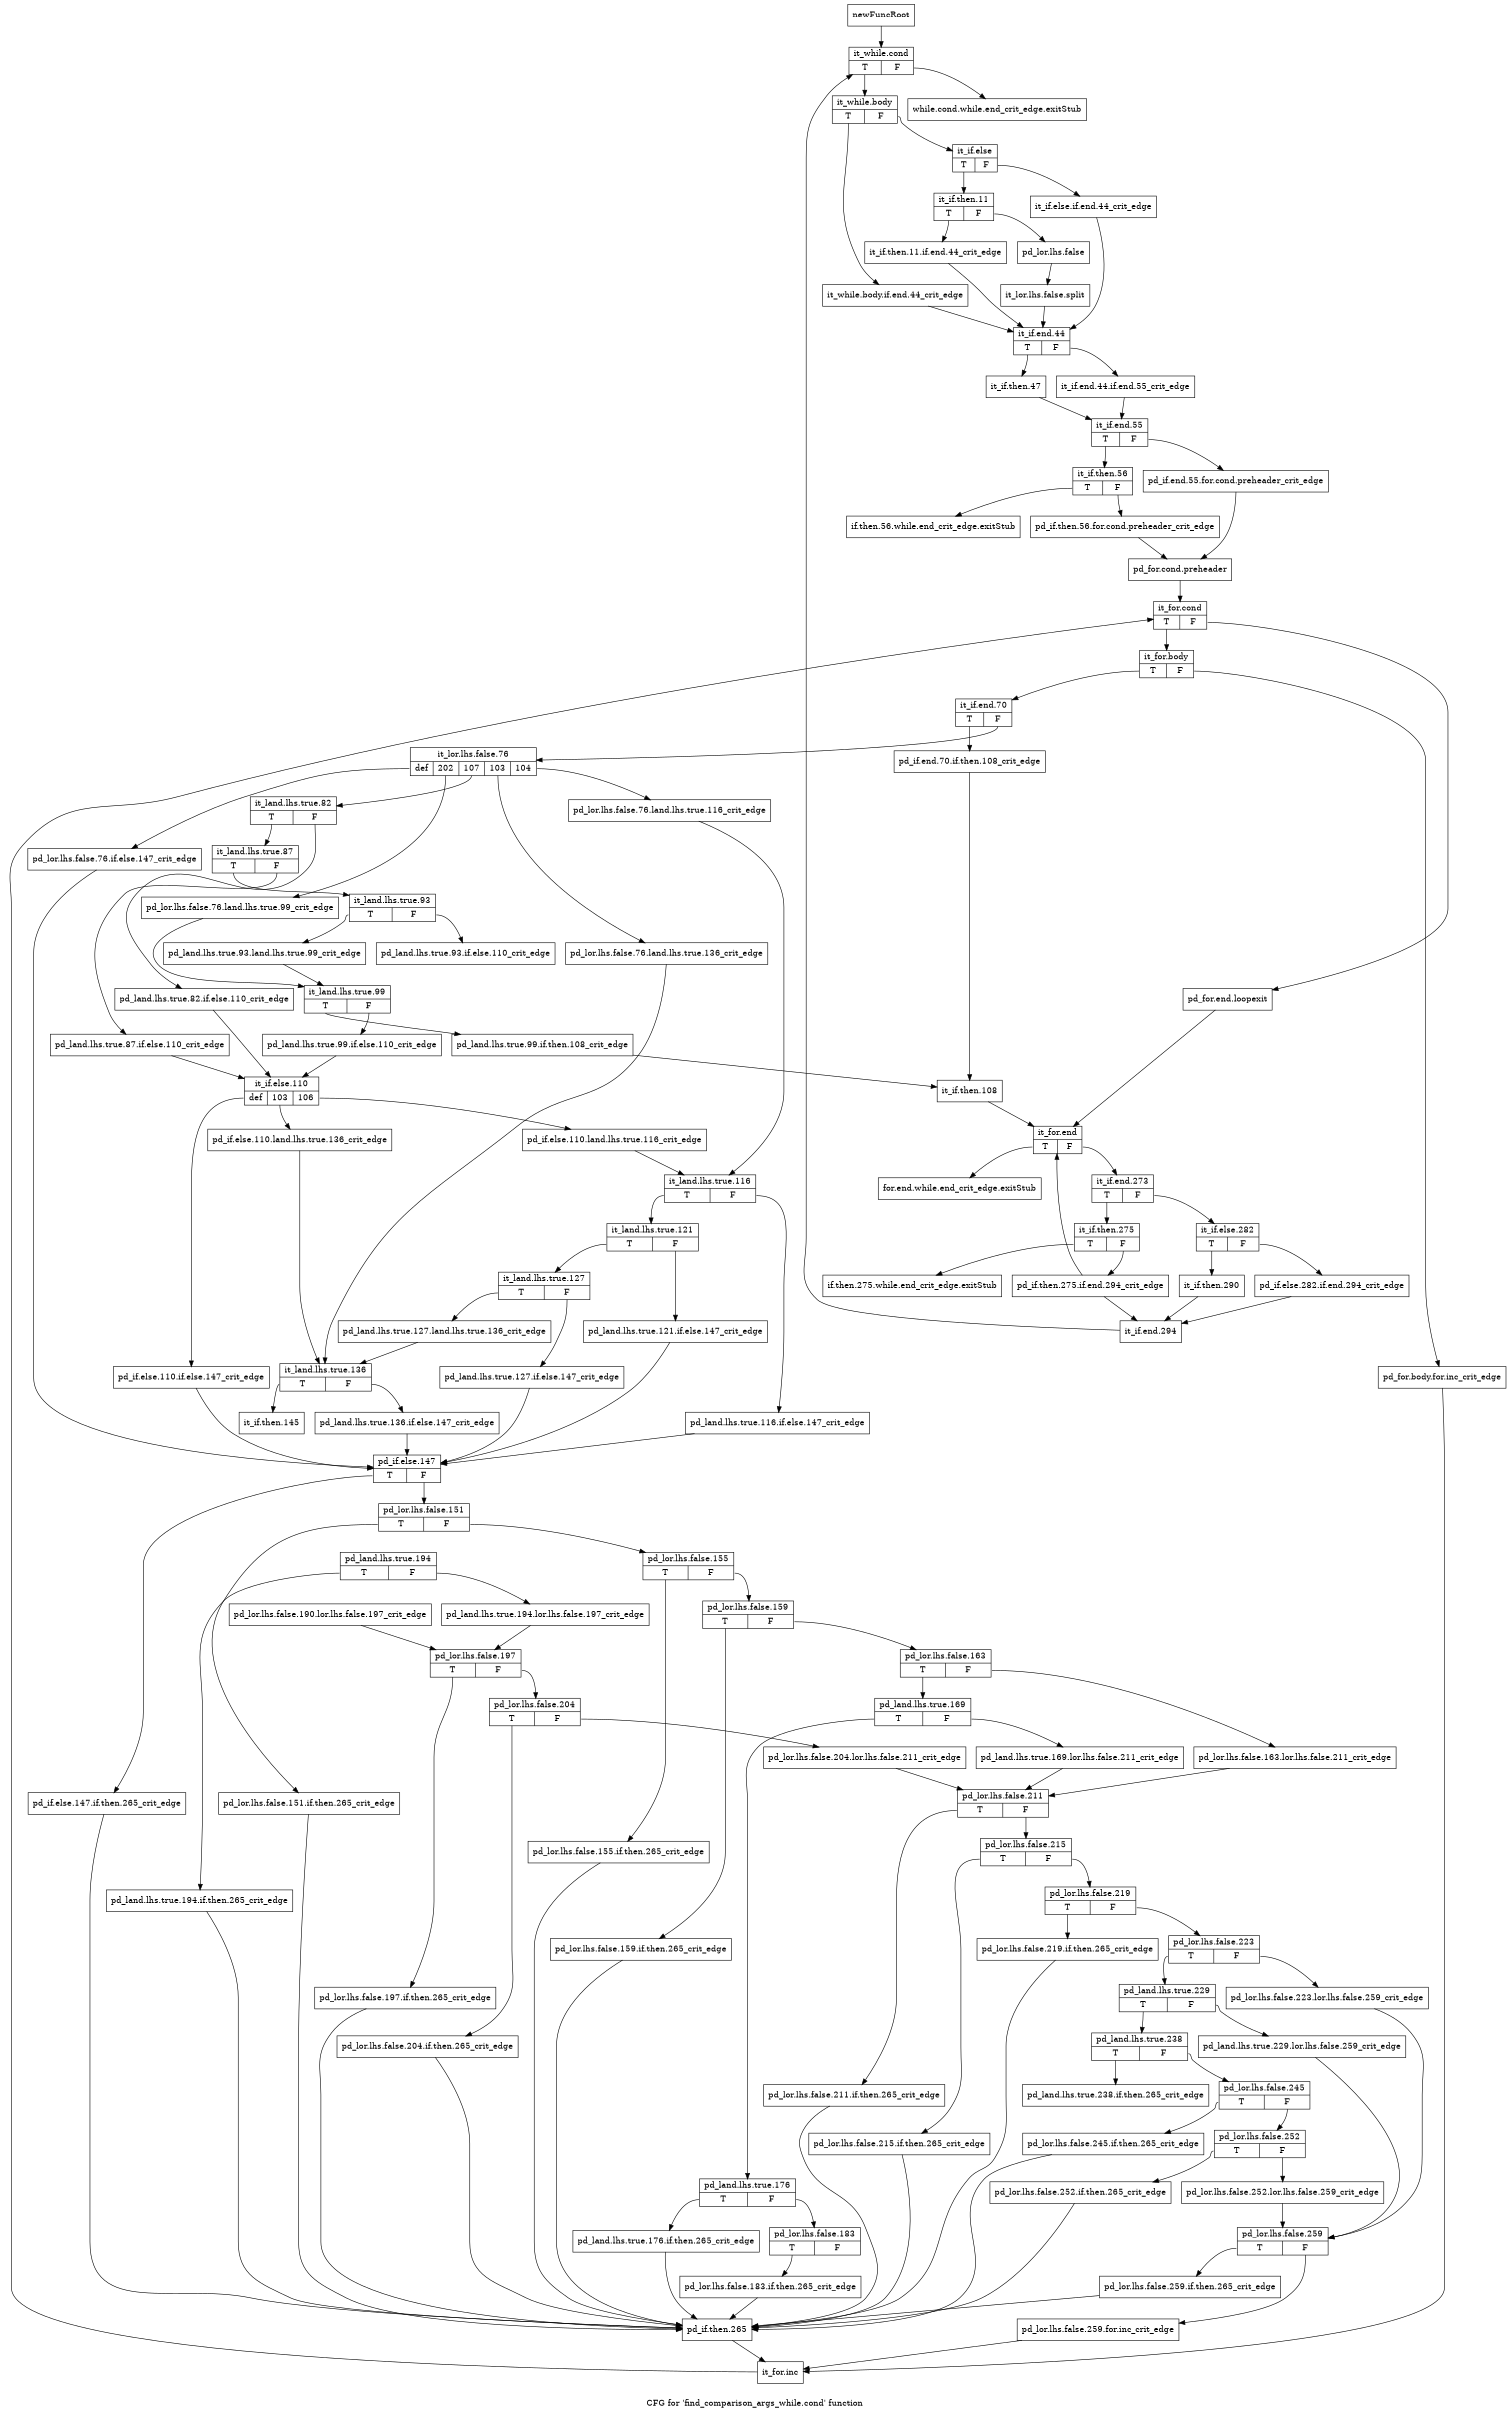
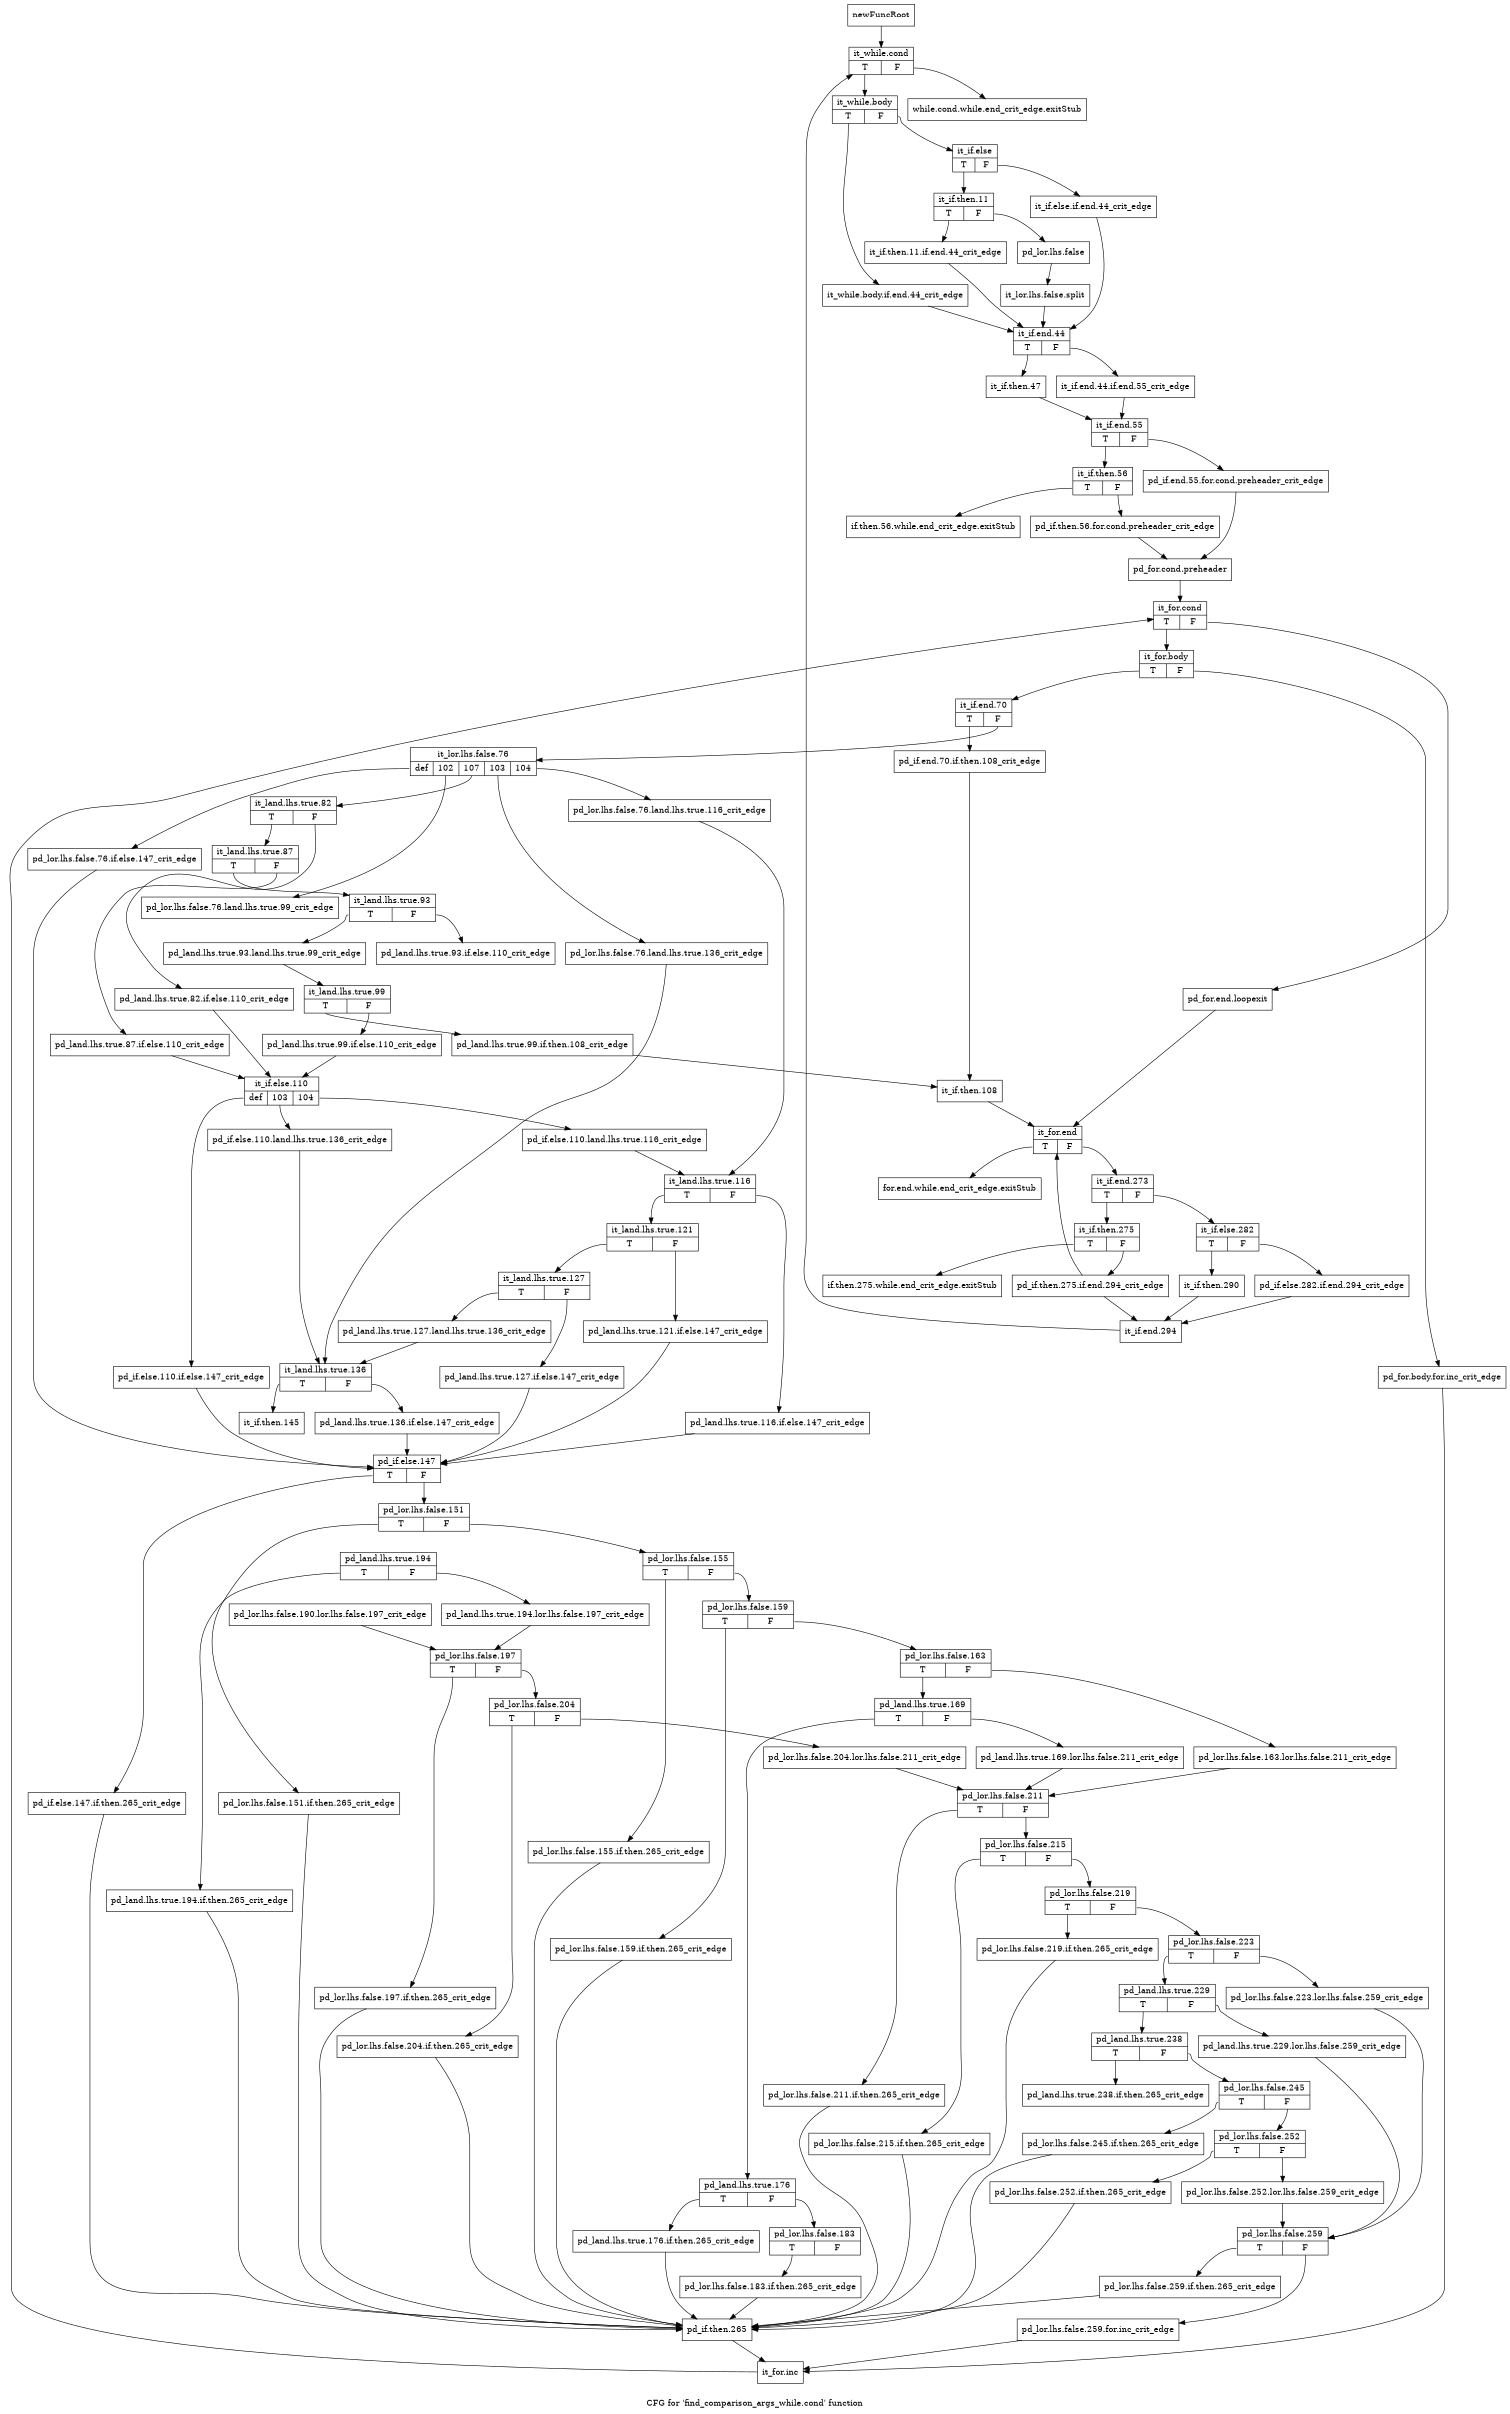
(446, 768) -> (446, 768)
(189, 978) -> none
(306, 1098) -> (306, 1098)
